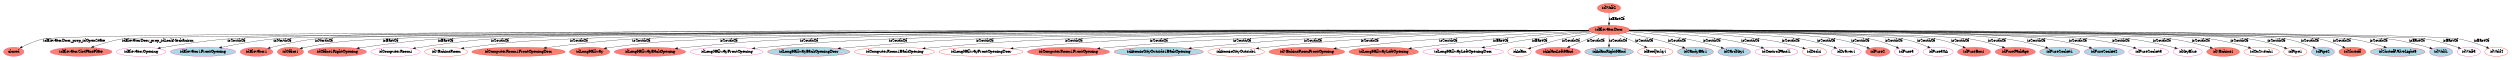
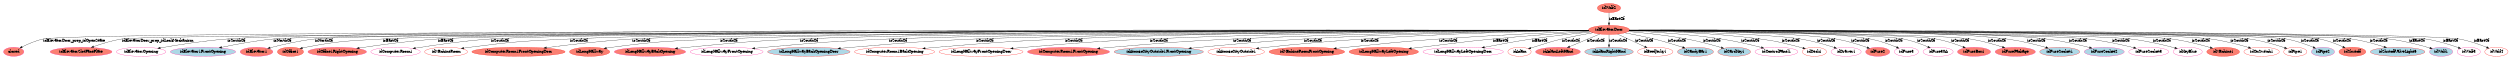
(1159, 52) -> (1159, 52)
(1734, 52) -> (1734, 52)
